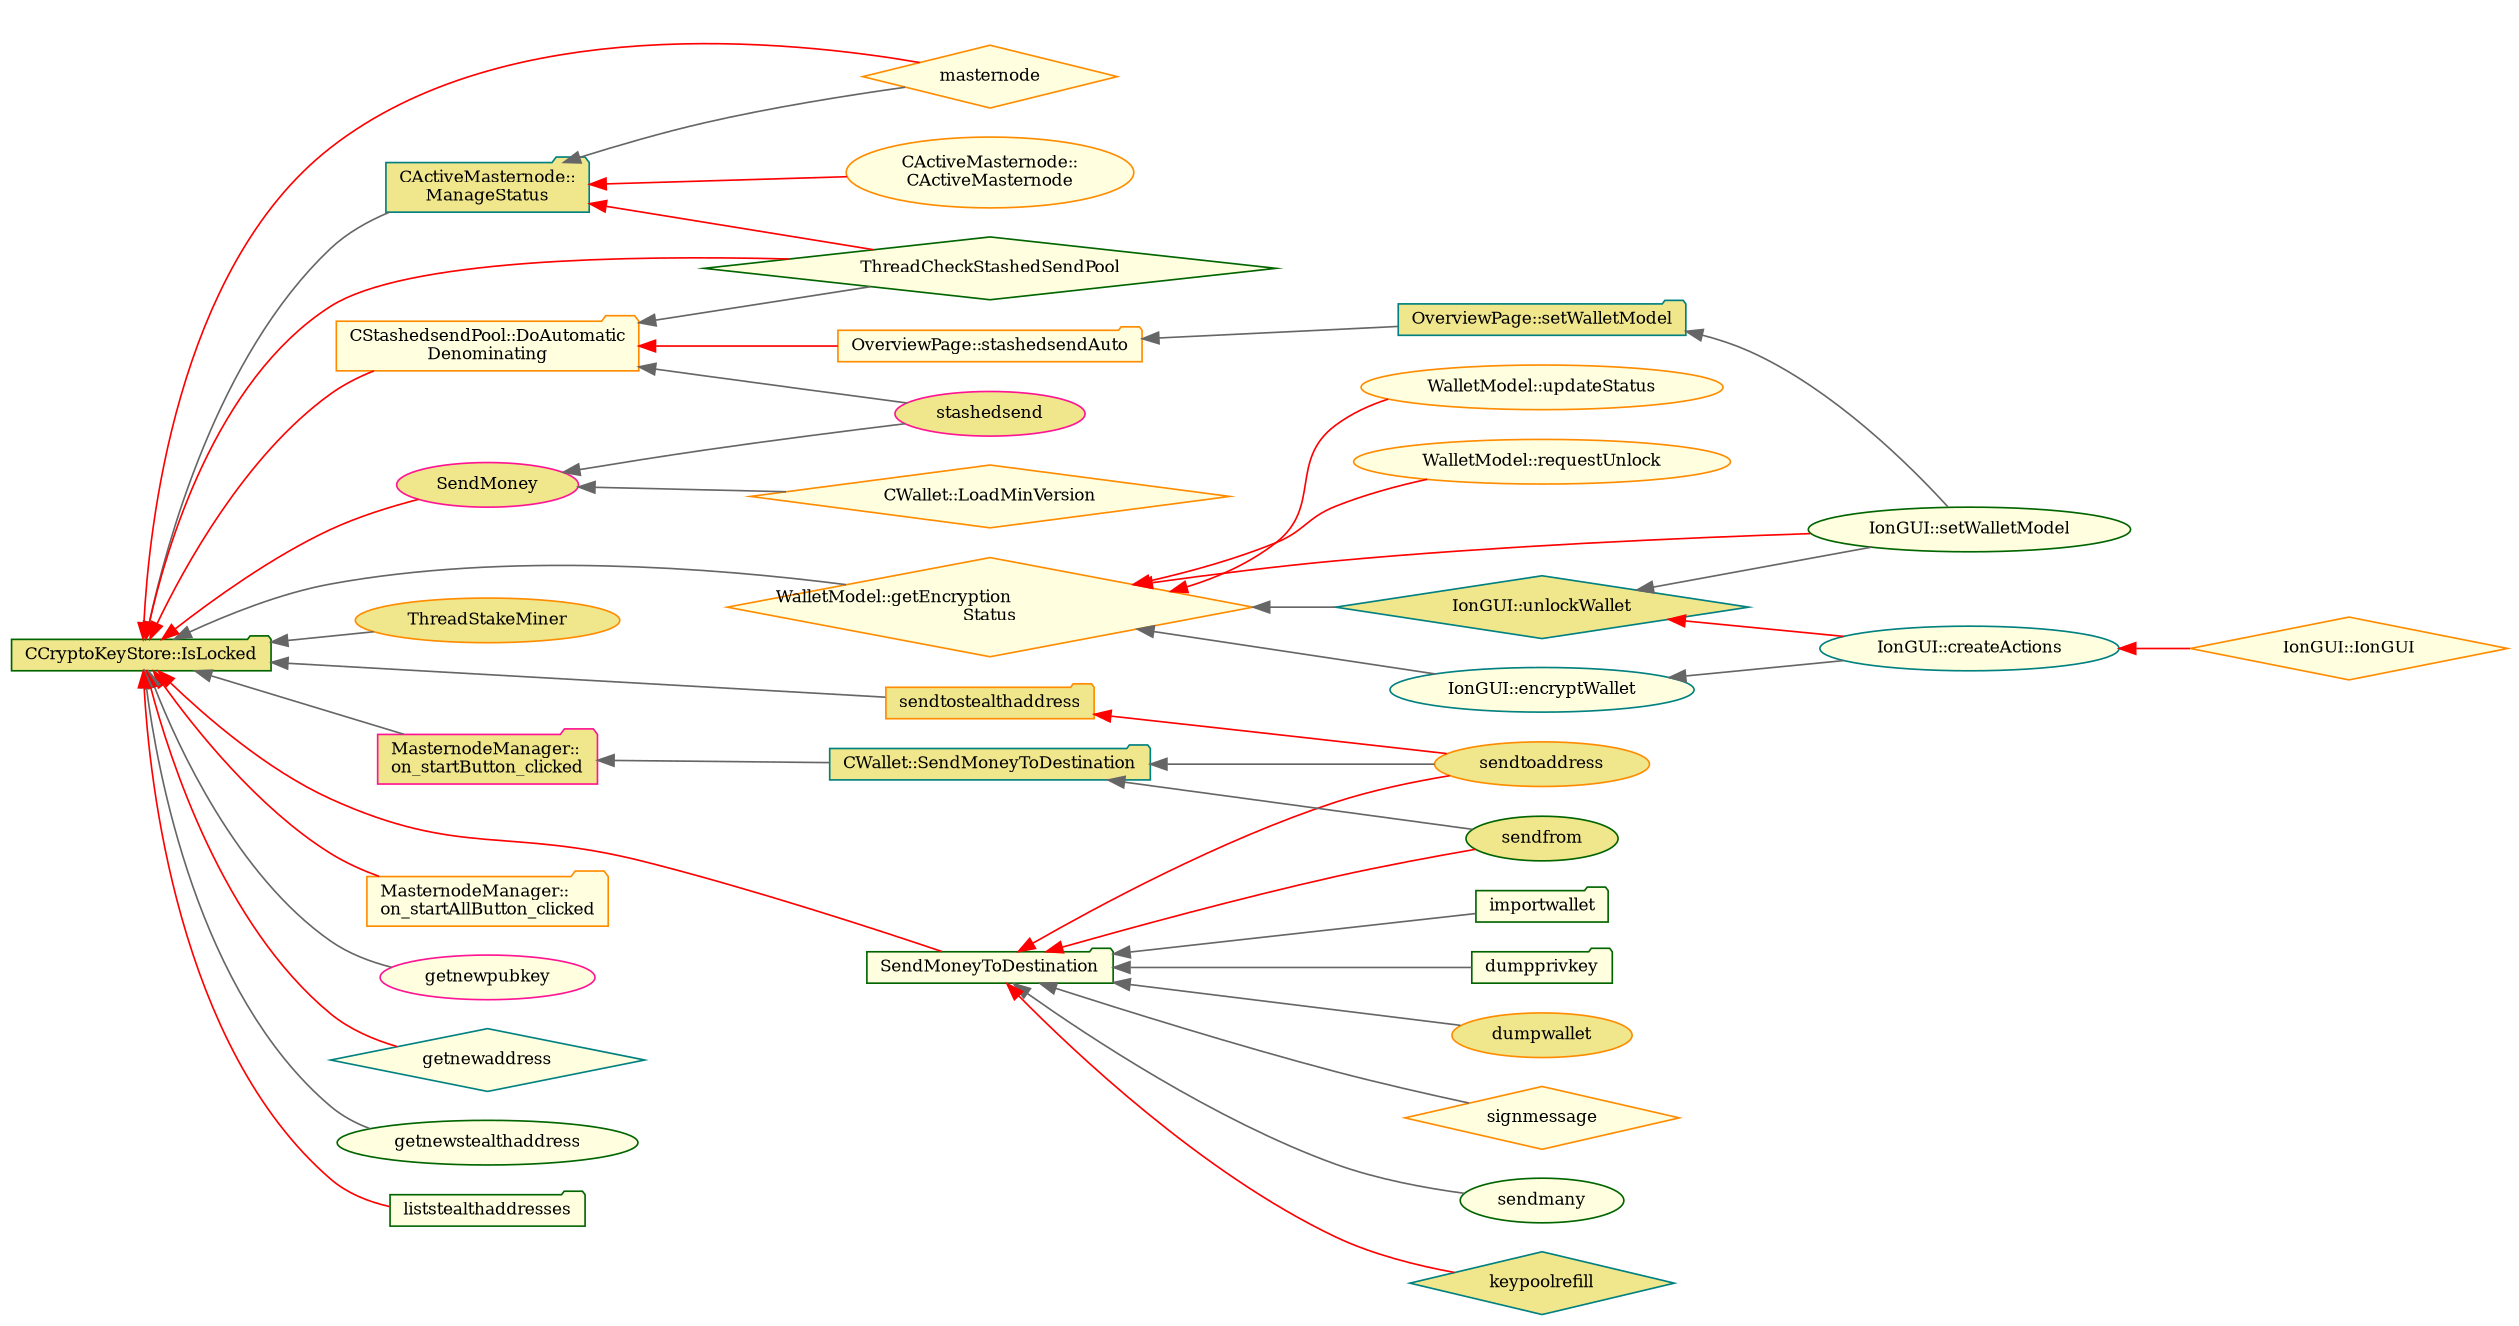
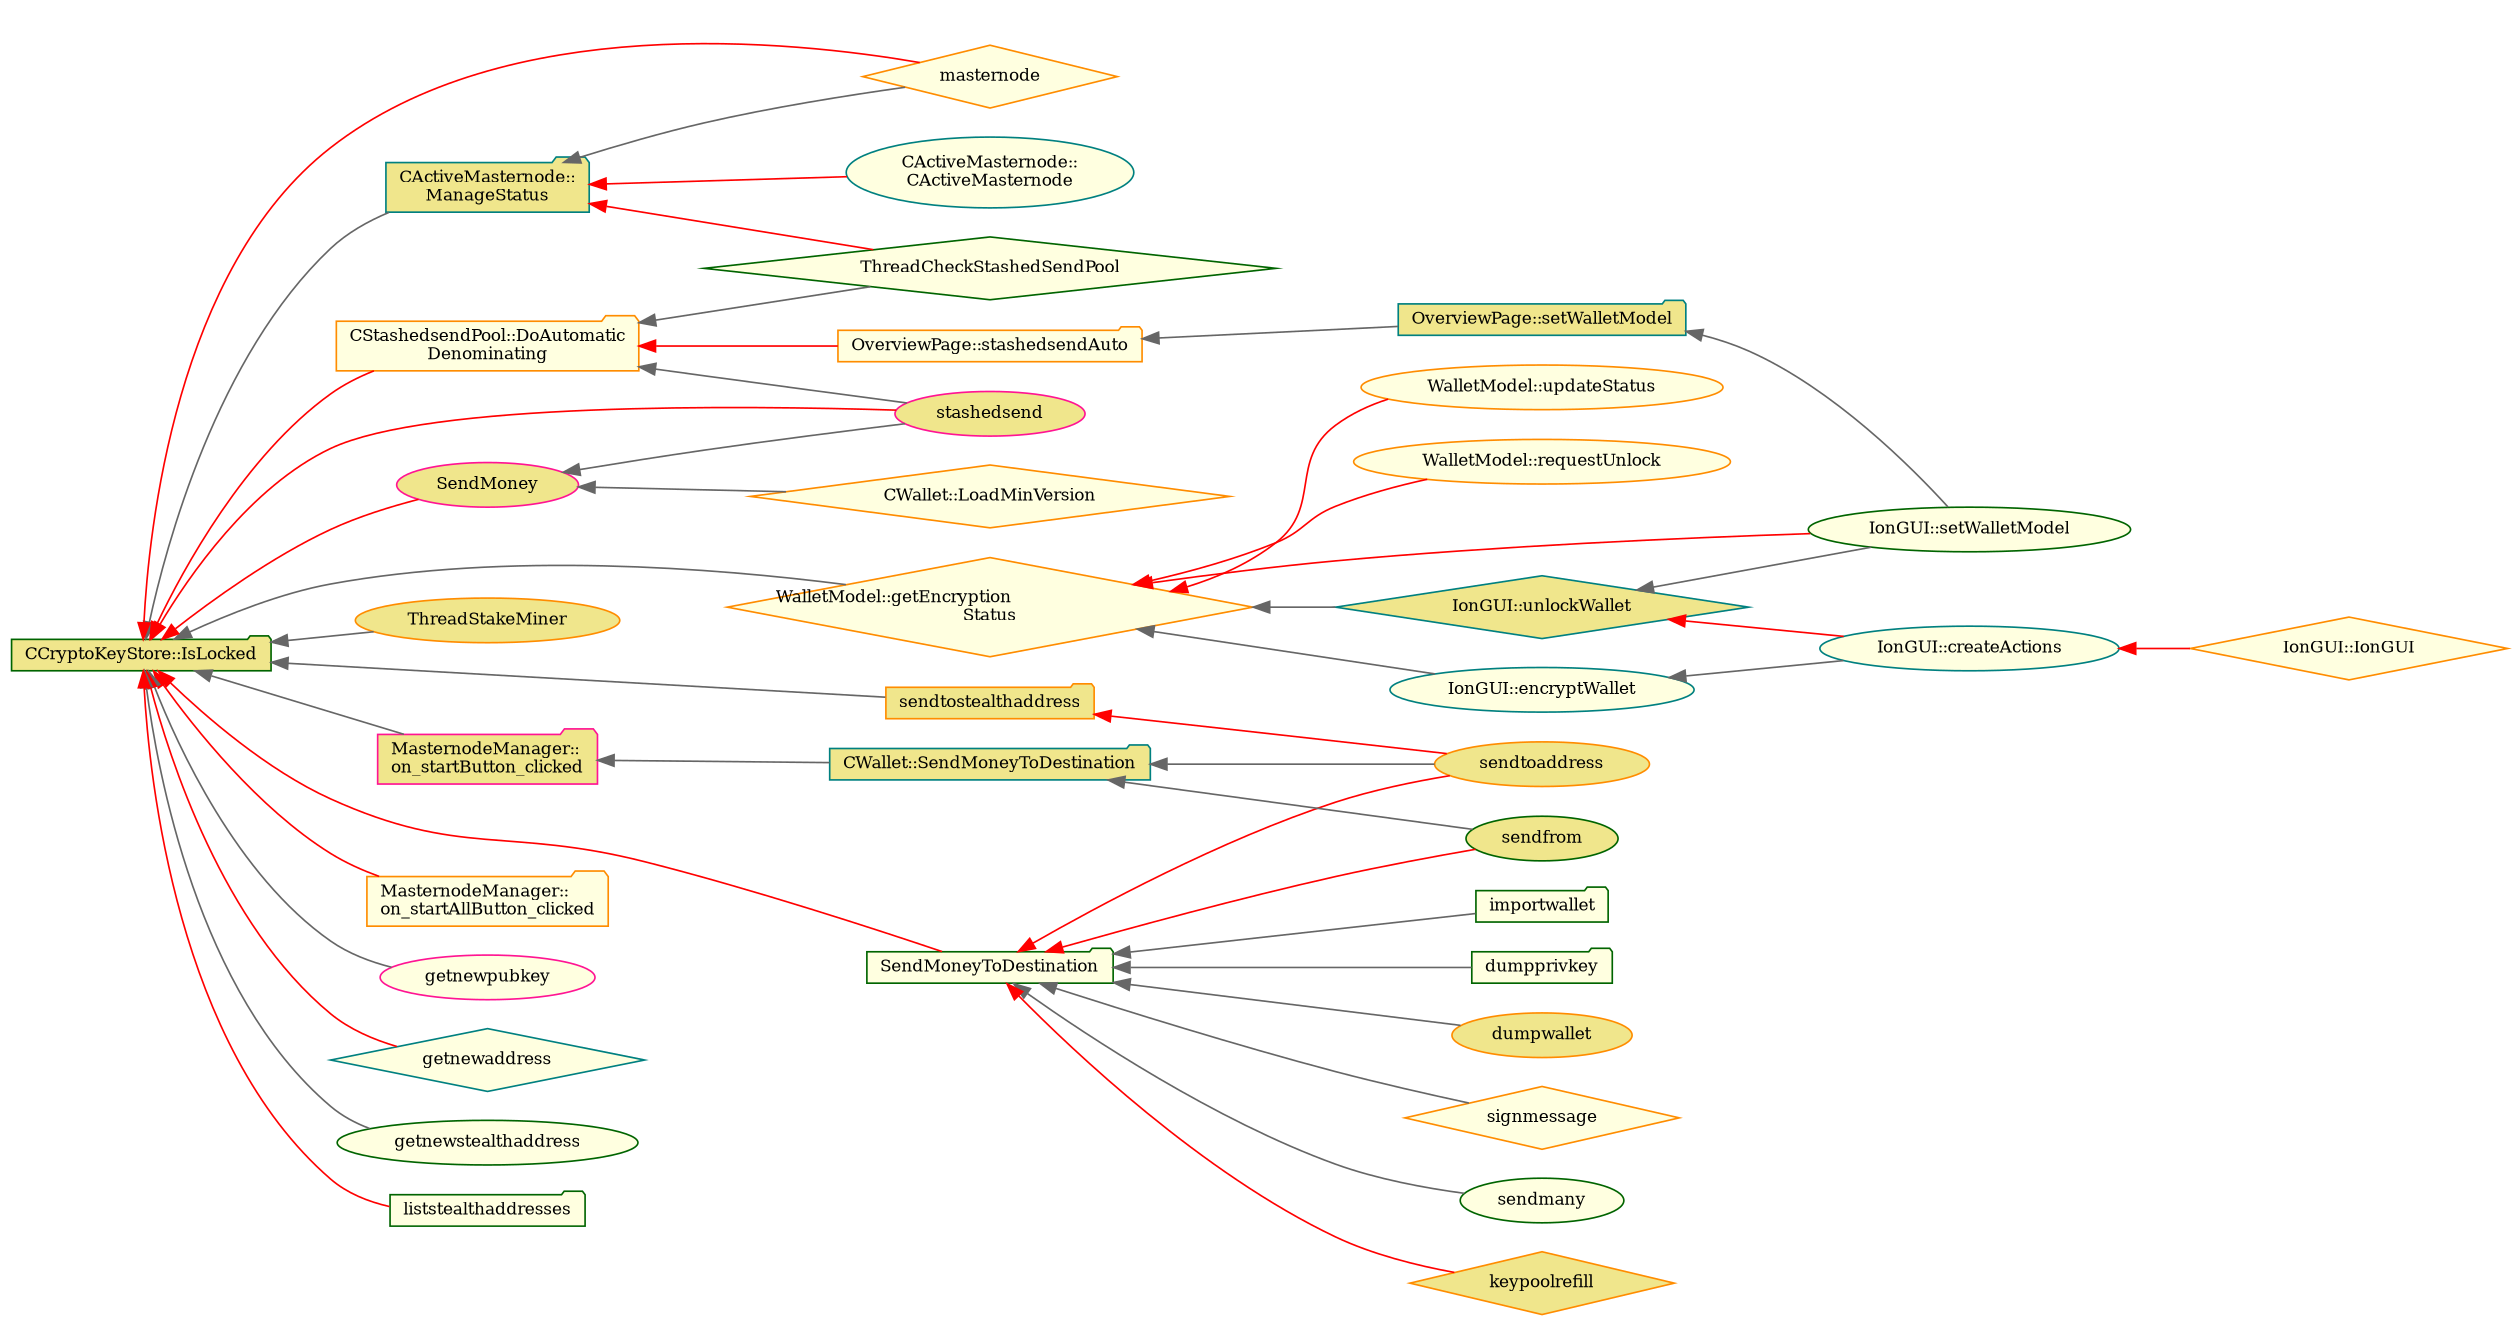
(990, 172) -> (990, 172)
(373, 289) -> (488, 417)
(1542, 1283) -> (1542, 1283)
